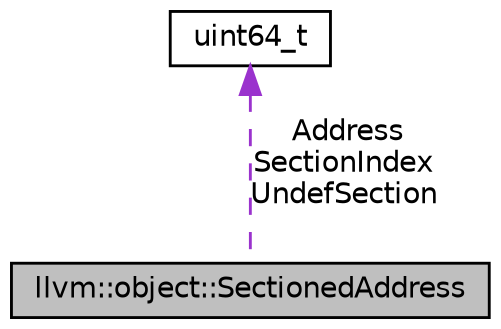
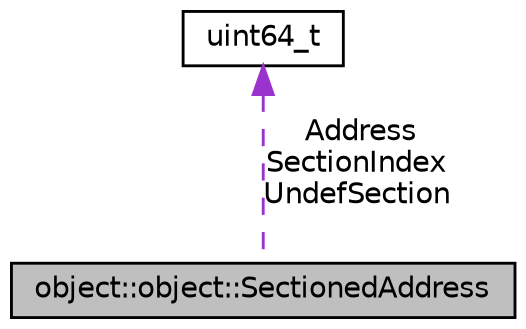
(250, 290) -> (263, 290)
